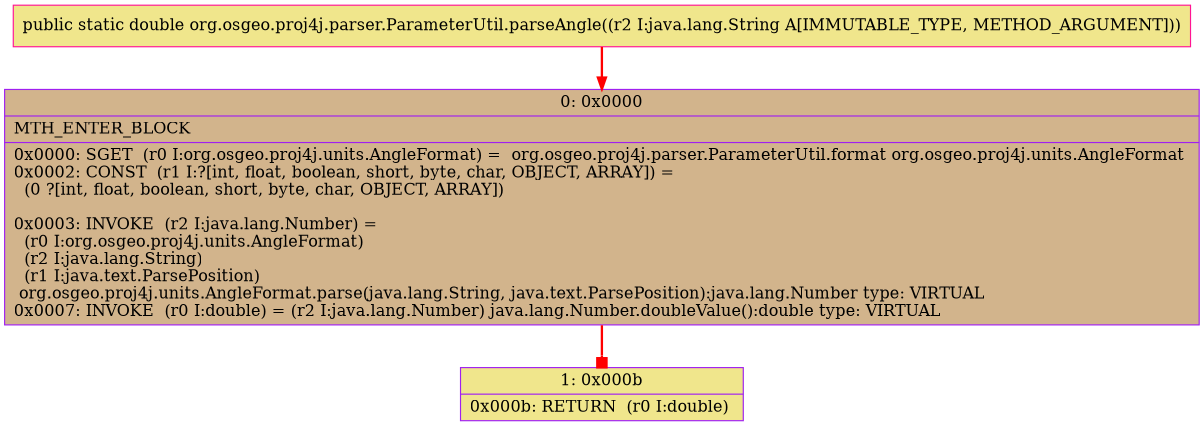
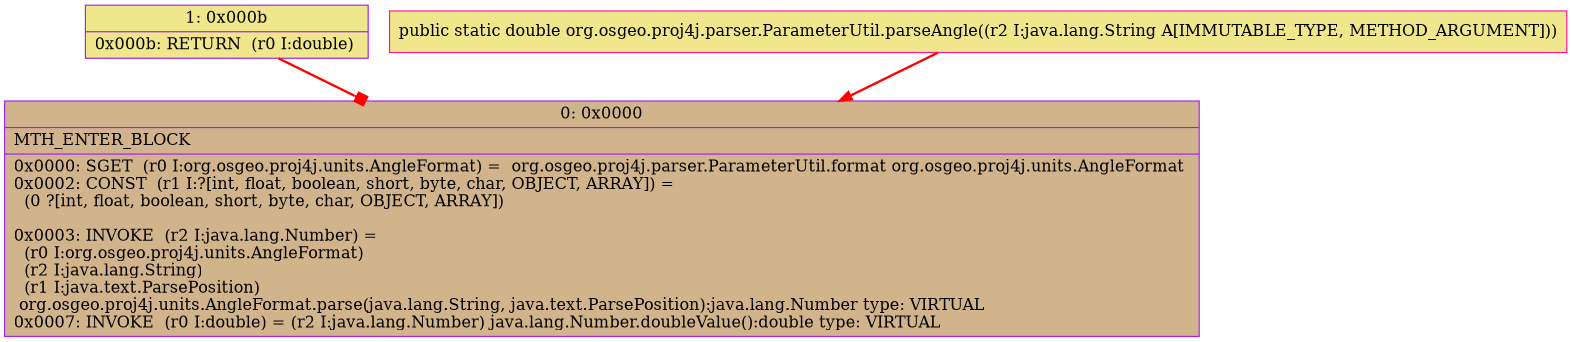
(602, 340) -> (317, 77)
